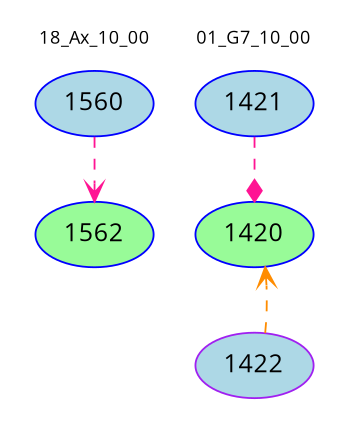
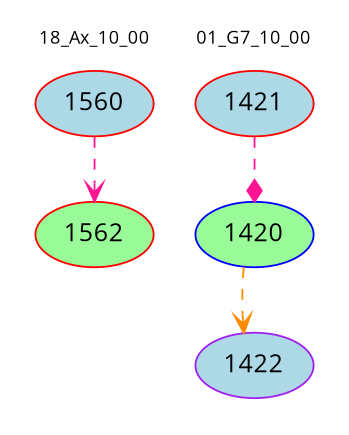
(95, 104) -> (95, 104)
(255, 104) -> (255, 104)
(95, 235) -> (95, 235)
(267, 309) -> (242, 291)
